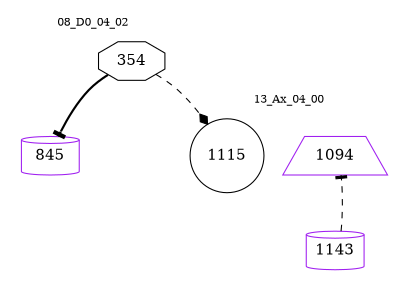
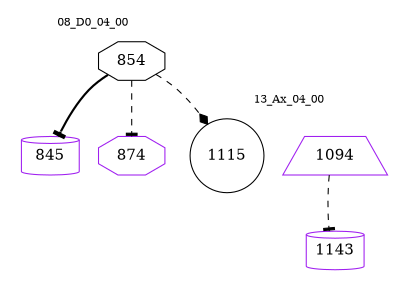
(93, 23) -> (93, 23)
(132, 61) -> (132, 61)
none -> (132, 156)
(342, 206) -> (328, 200)
